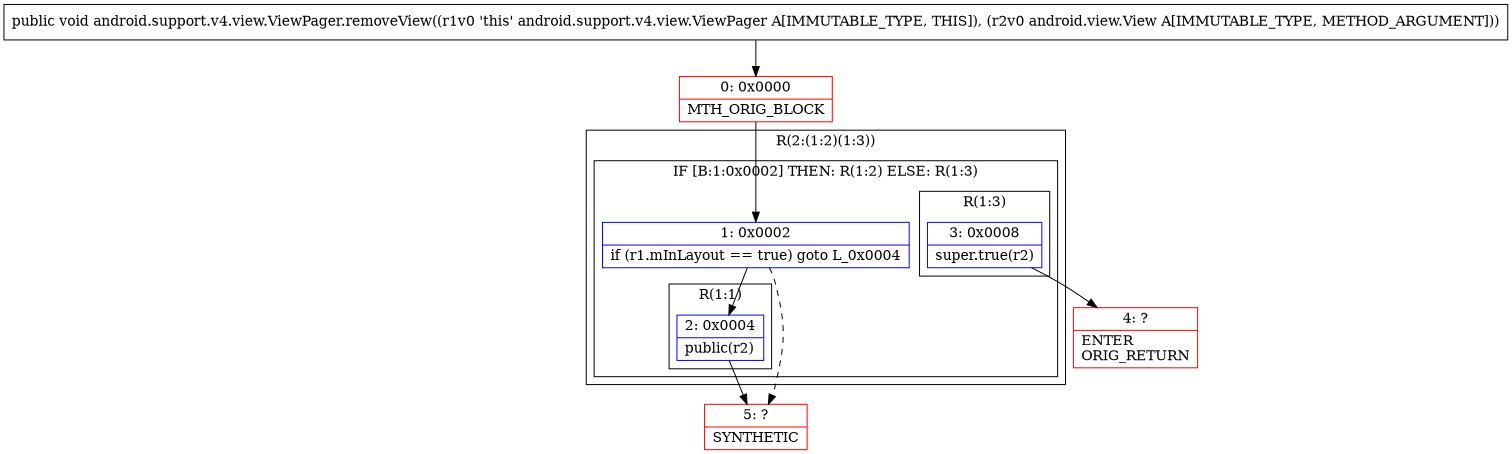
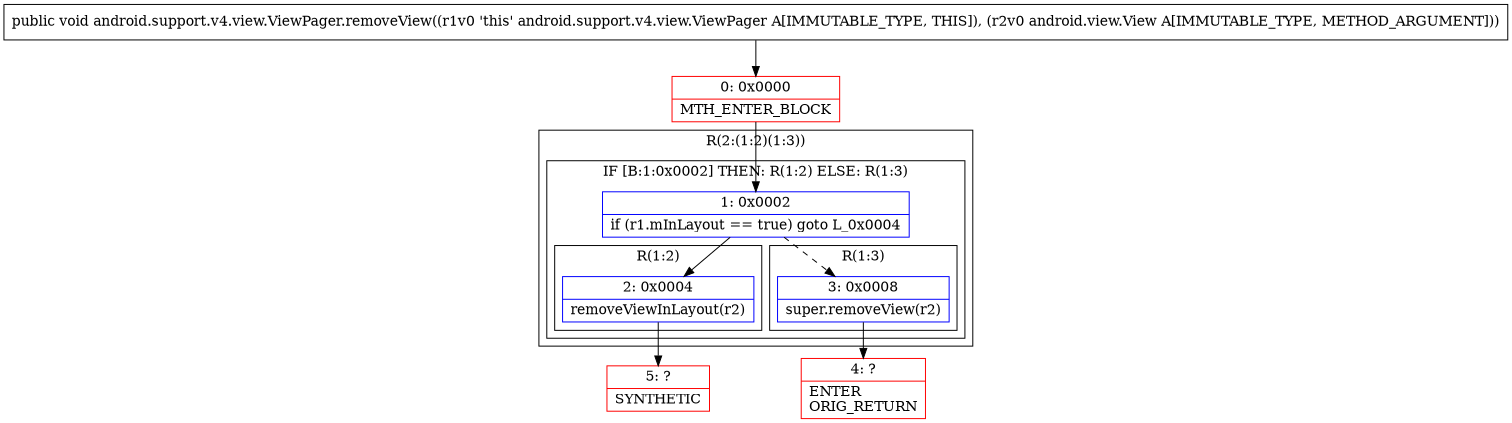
(756, 110) -> (756, 110)
(985, 256) -> (863, 310)
(720, 295) -> (658, 257)
(783, 331) -> (806, 254)
(719, 349) -> (658, 310)
